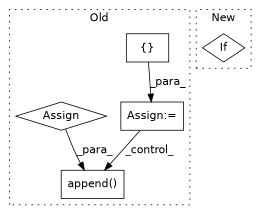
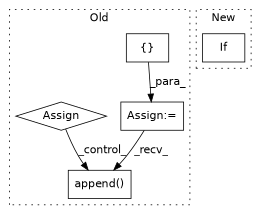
(224, 48) -> (224, 48)
(95, 150) -> (102, 150)
(149, 150) -> (151, 150)
